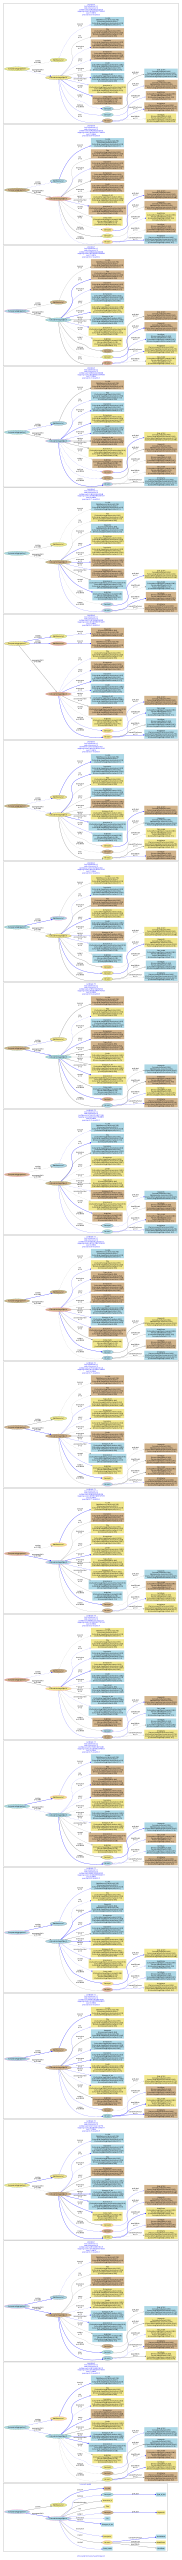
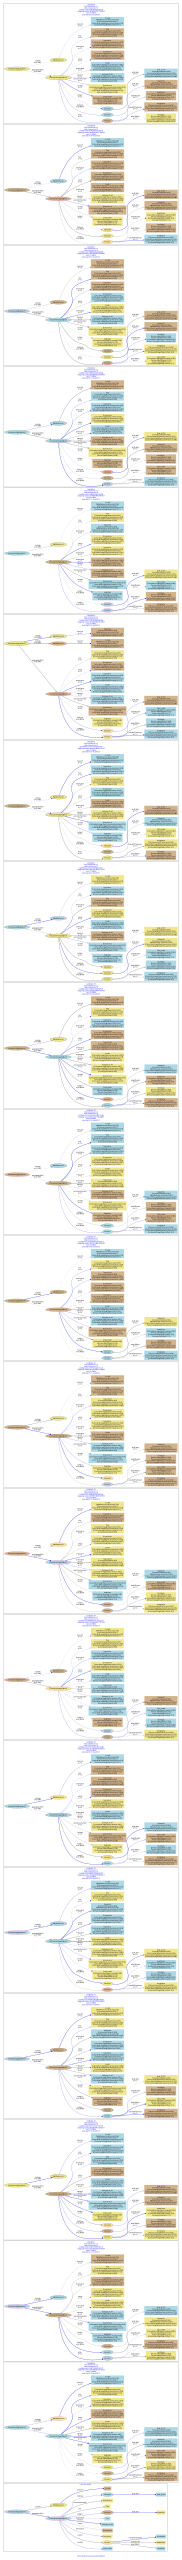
none -> (107, 2531)
